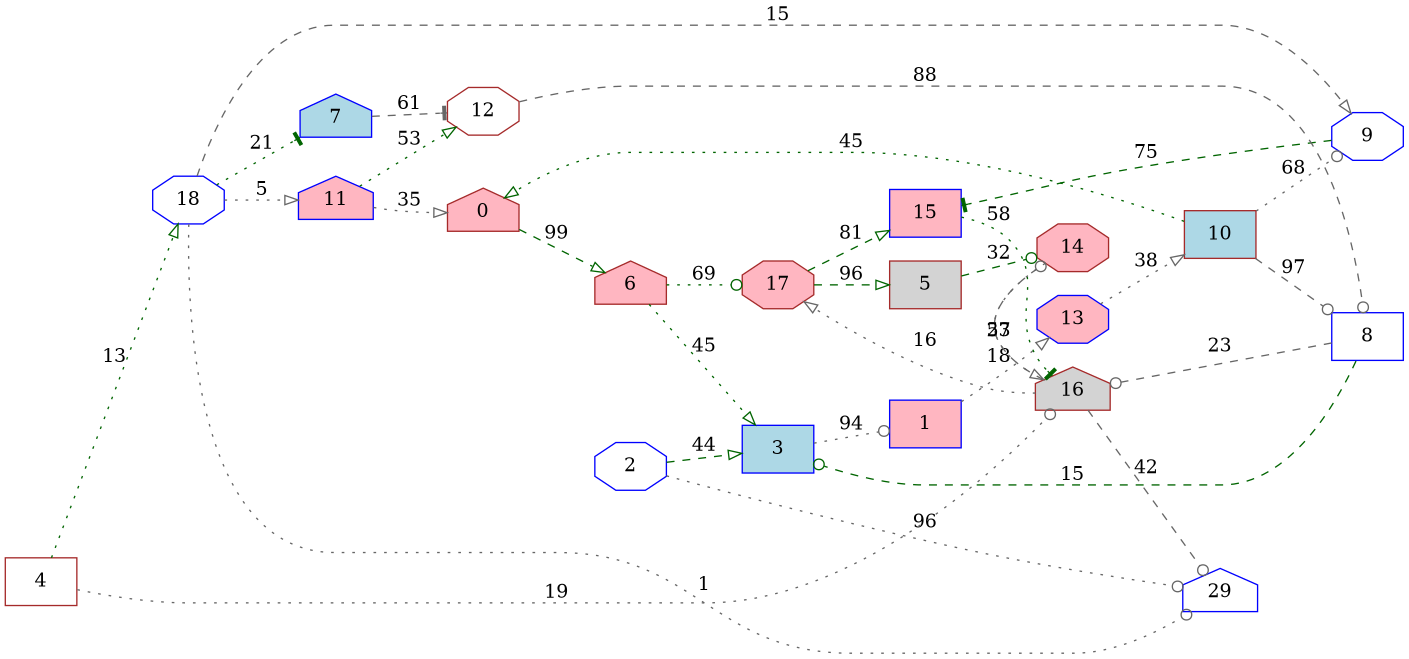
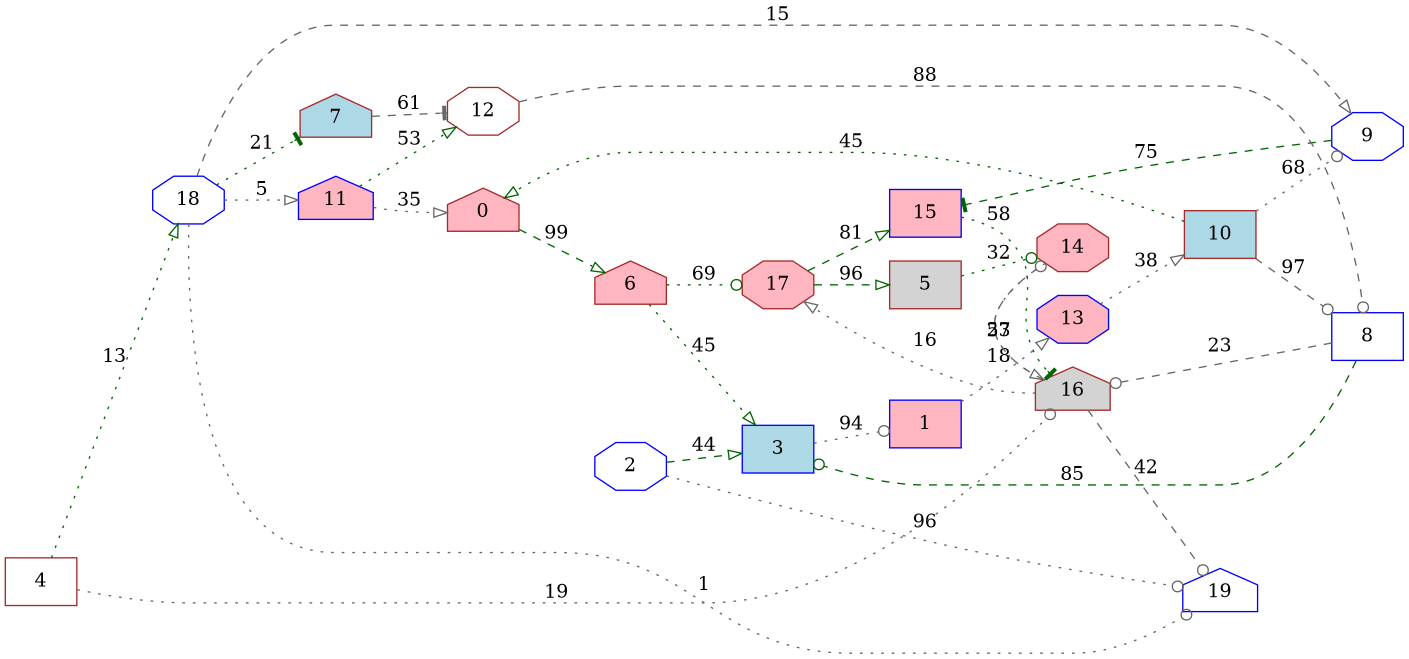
(336, 118) -> (336, 118)
(994, 268) -> (994, 268)
(1073, 475) -> (1073, 475)
(1220, 592) -> (1220, 592)
